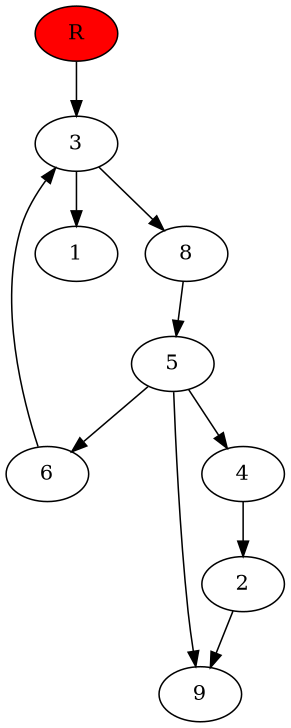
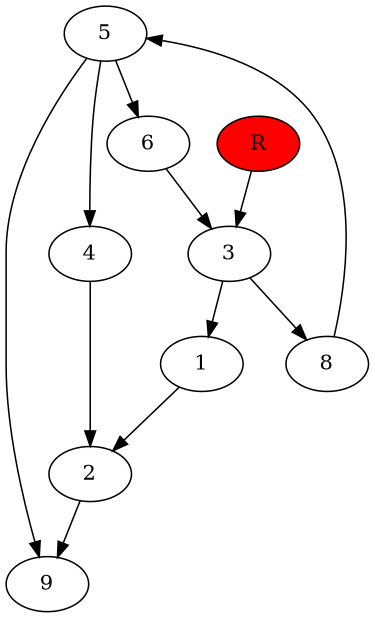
none -> (152, 414)
